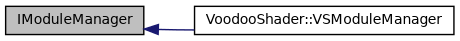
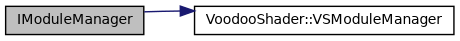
(176, 30) -> (162, 11)
